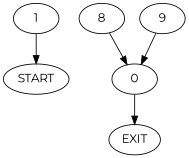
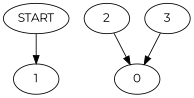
(102, 19) -> (107, 19)
(162, 19) -> (167, 19)
(36, 45) -> (36, 45)
(135, 140) -> none
